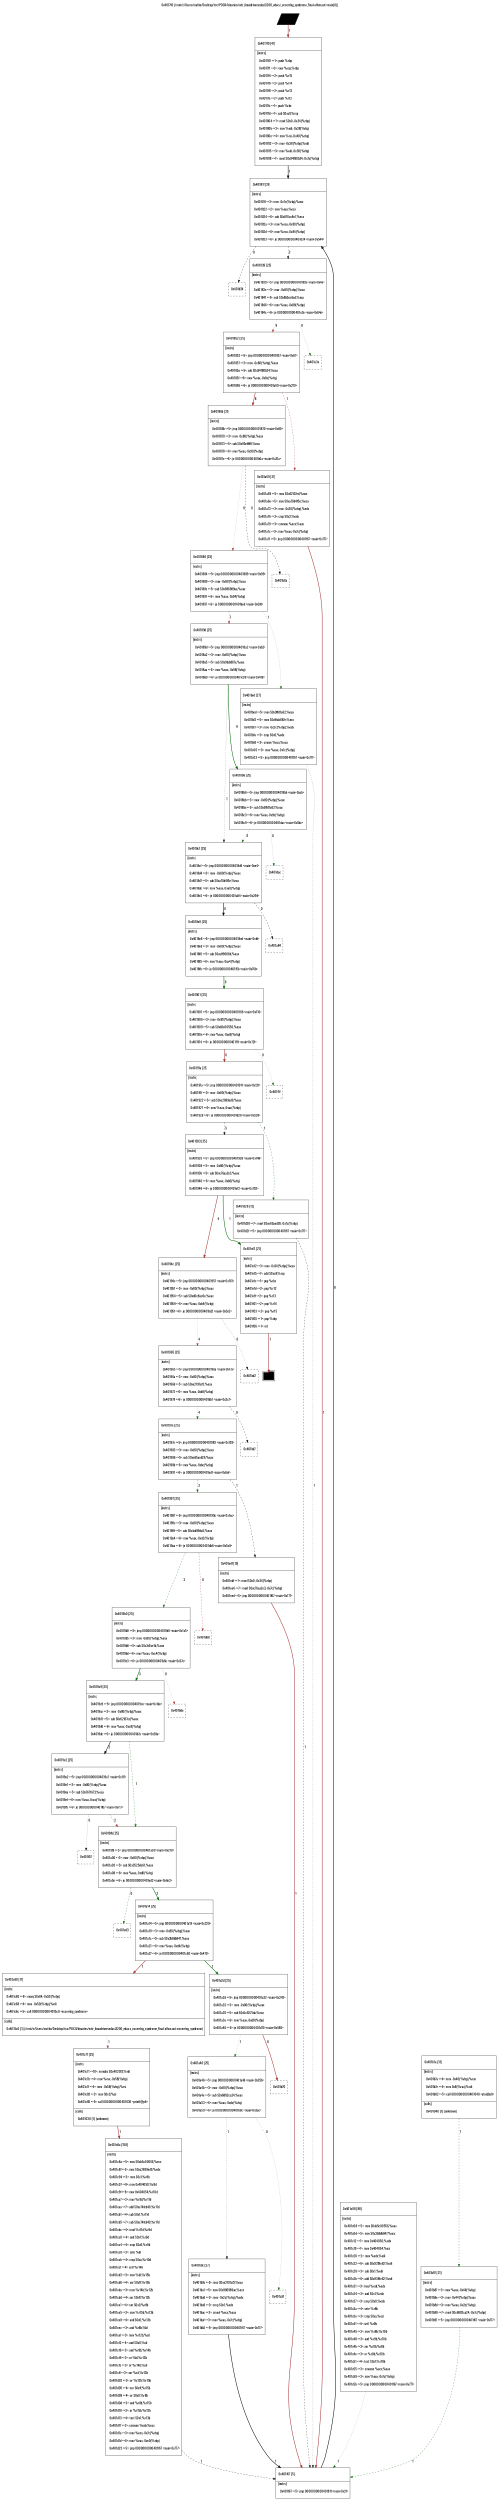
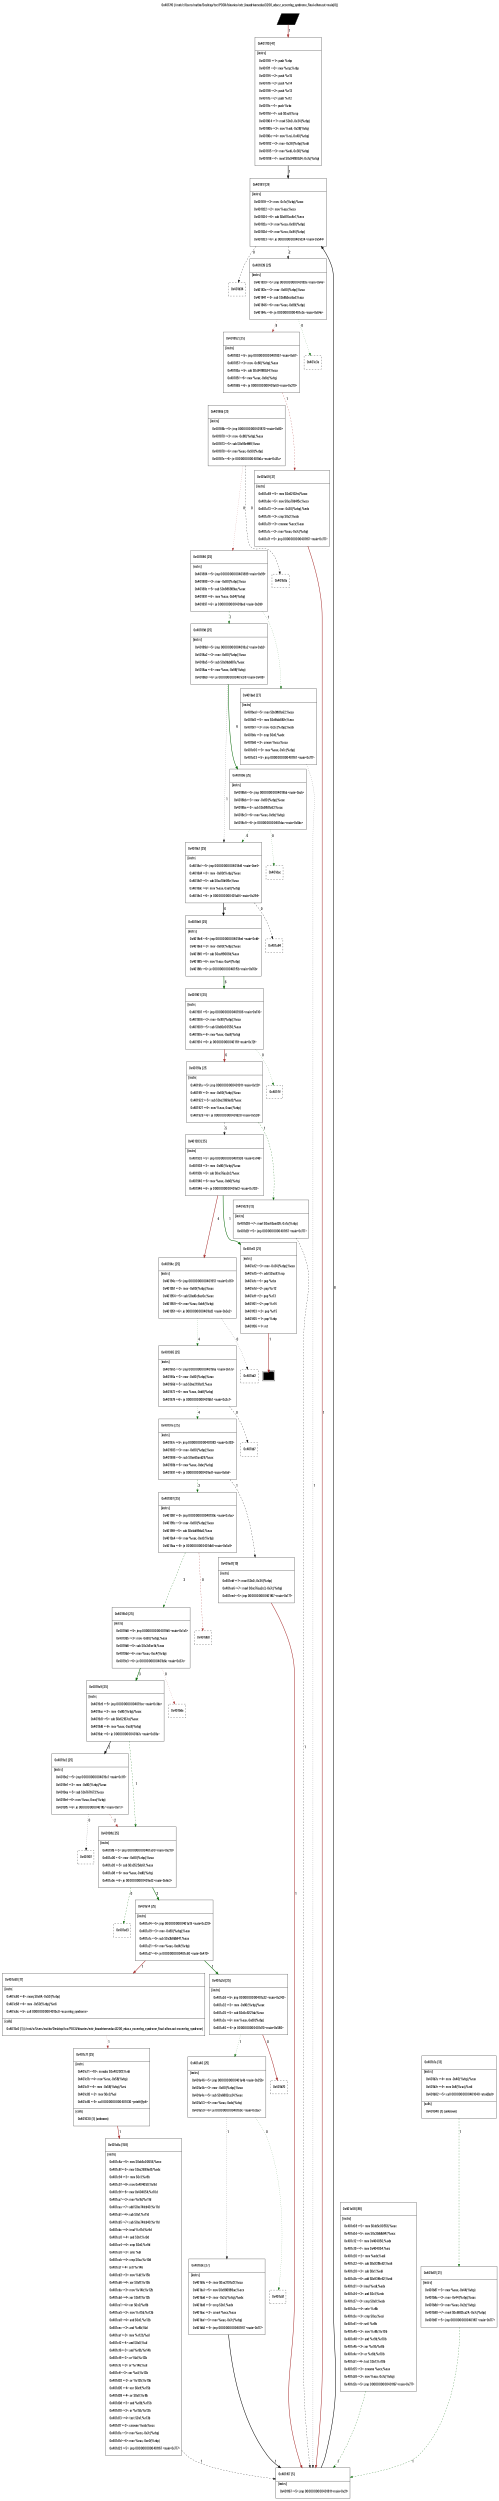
(254, 398) -> none
(229, 616) -> (229, 616)
(197, 1331) -> (197, 1331)
(354, 2430) -> (354, 2430)
